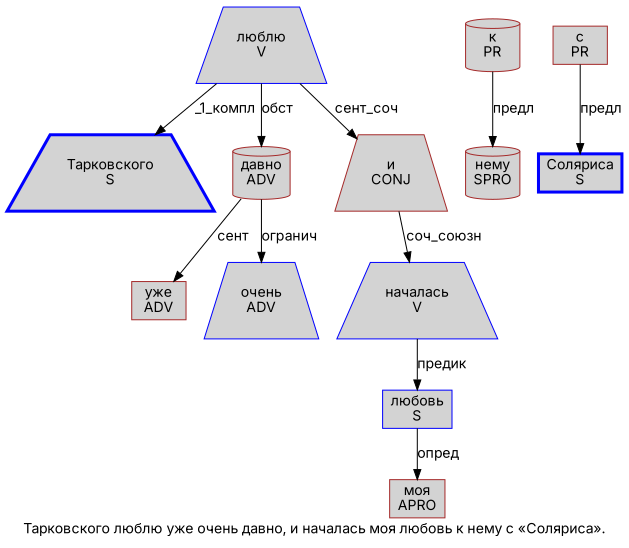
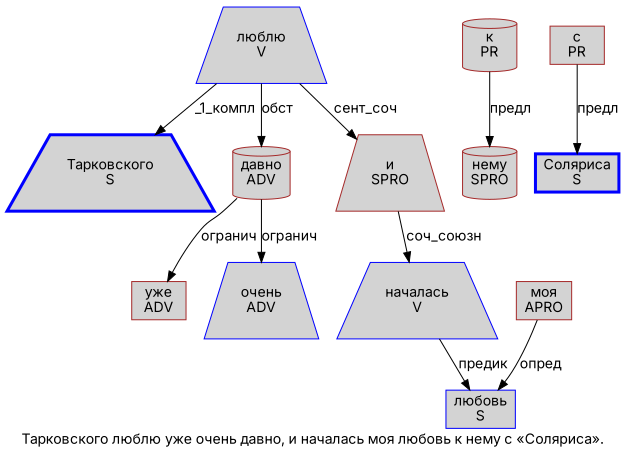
(391, 173) -> (390, 173)
(233, 237) -> (229, 237)
(417, 449) -> (523, 352)
